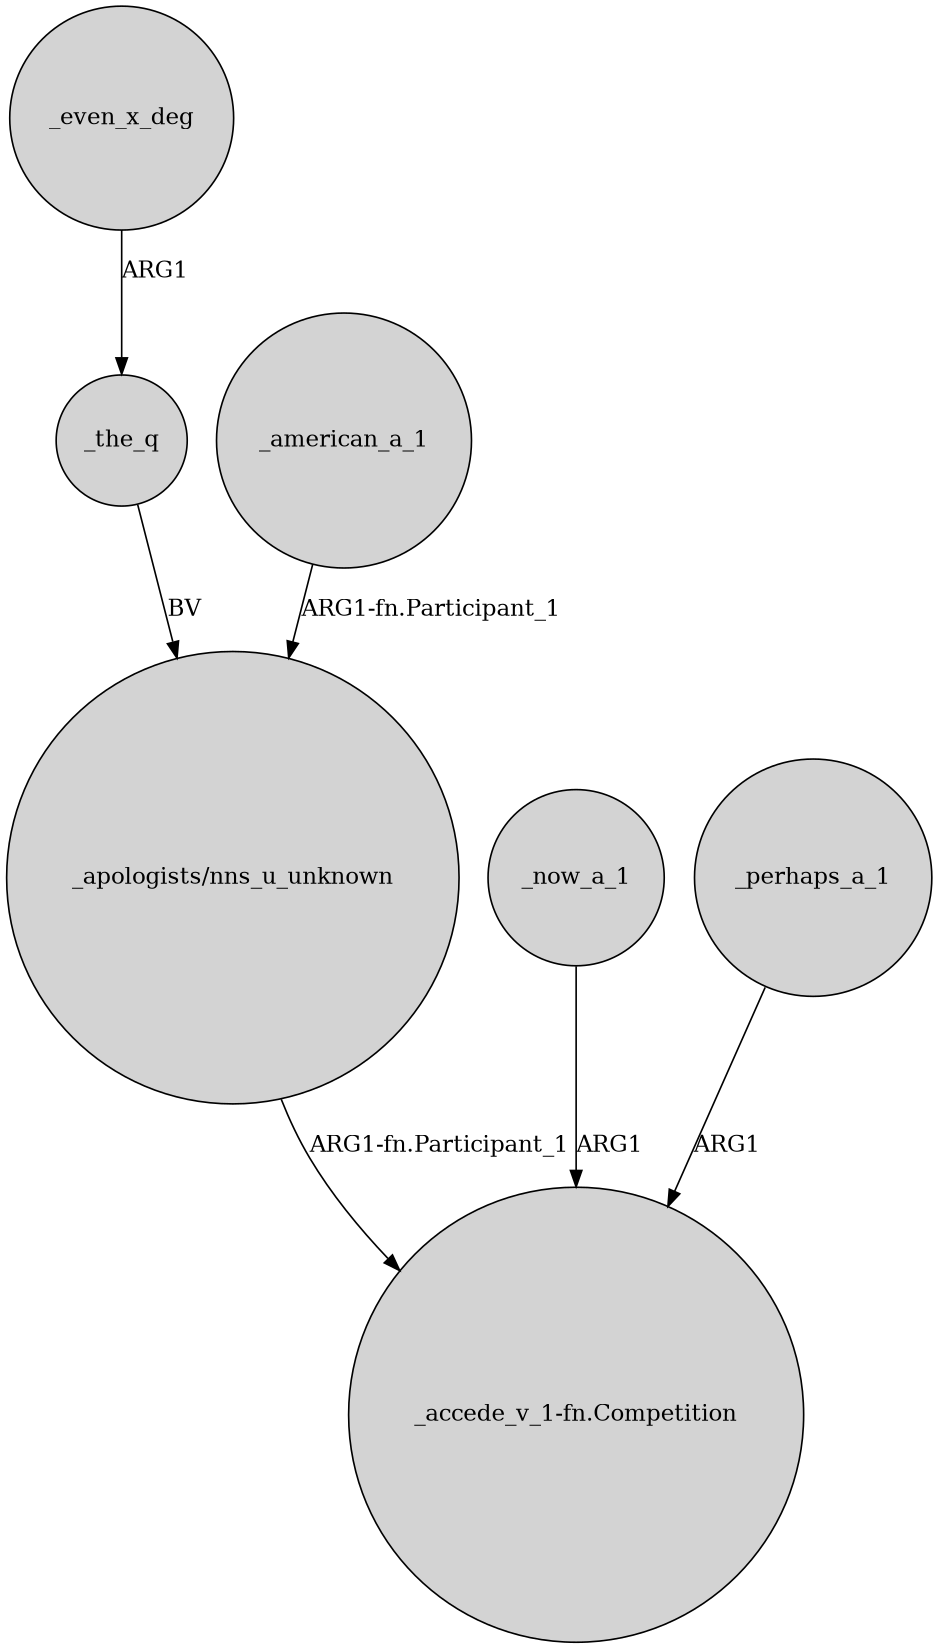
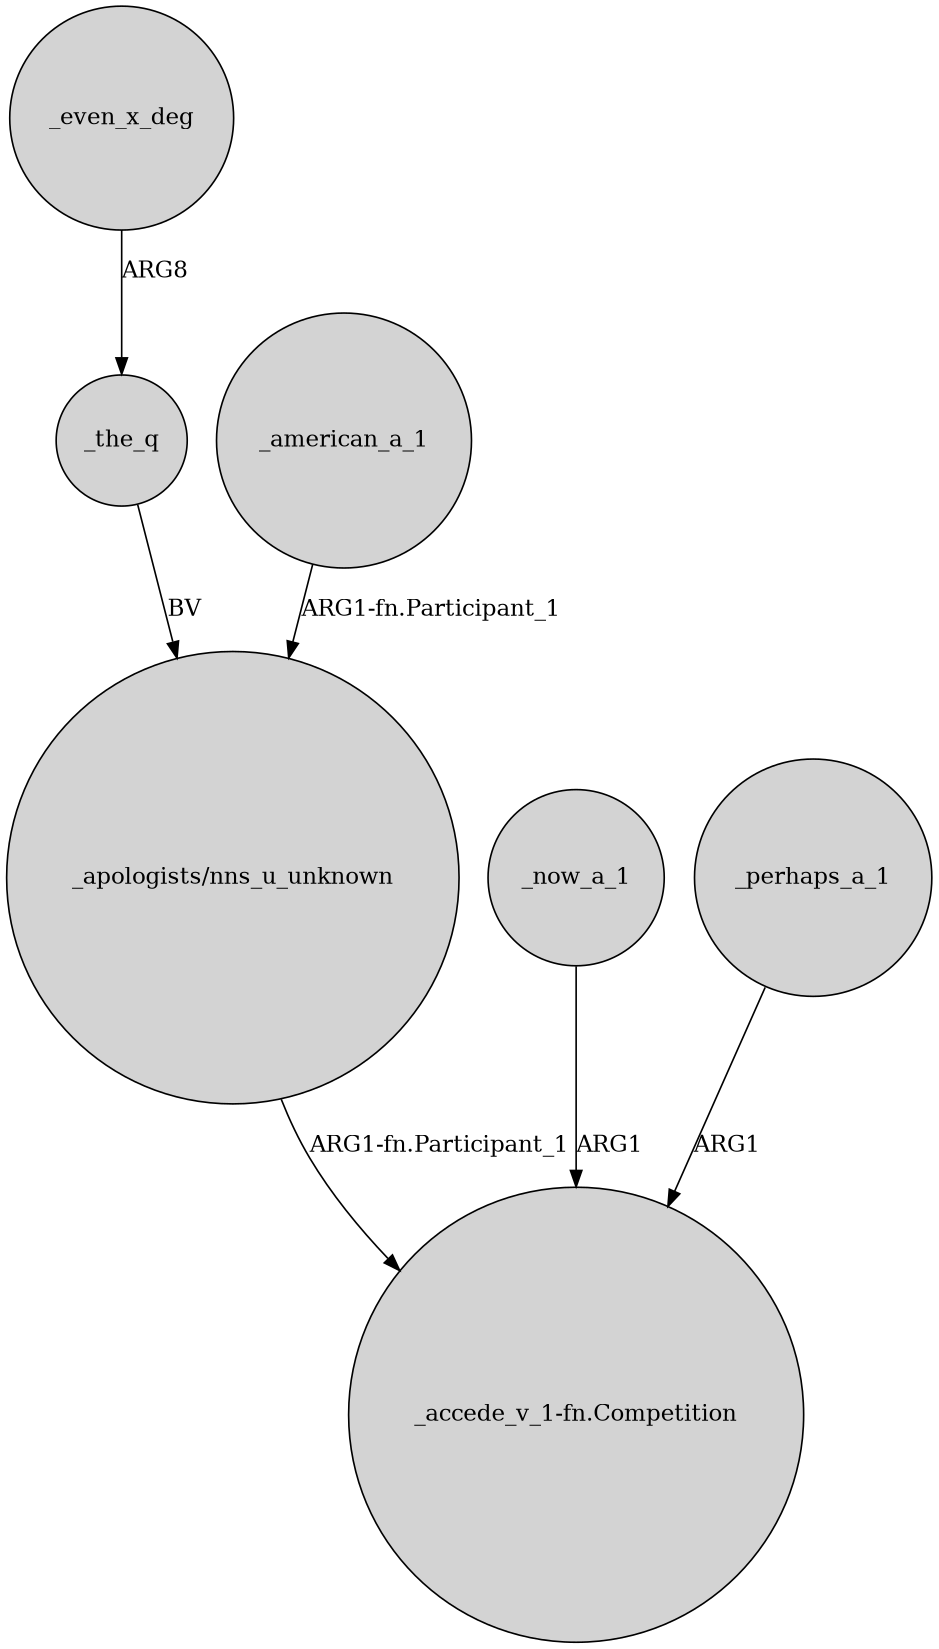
(155, 271) -> (155, 271)
